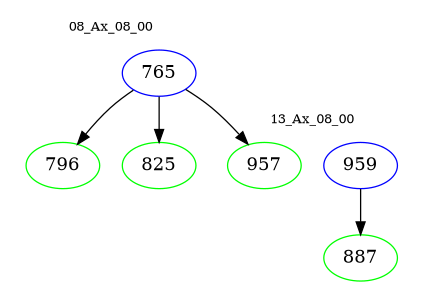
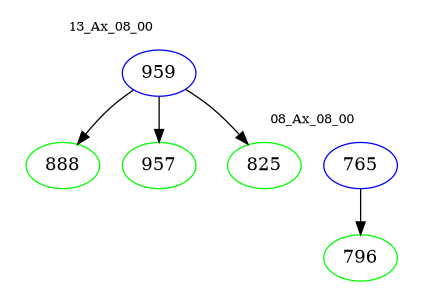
(159, 113) -> (226, 120)
(226, 120) -> (159, 113)
(361, 258) -> (63, 166)
